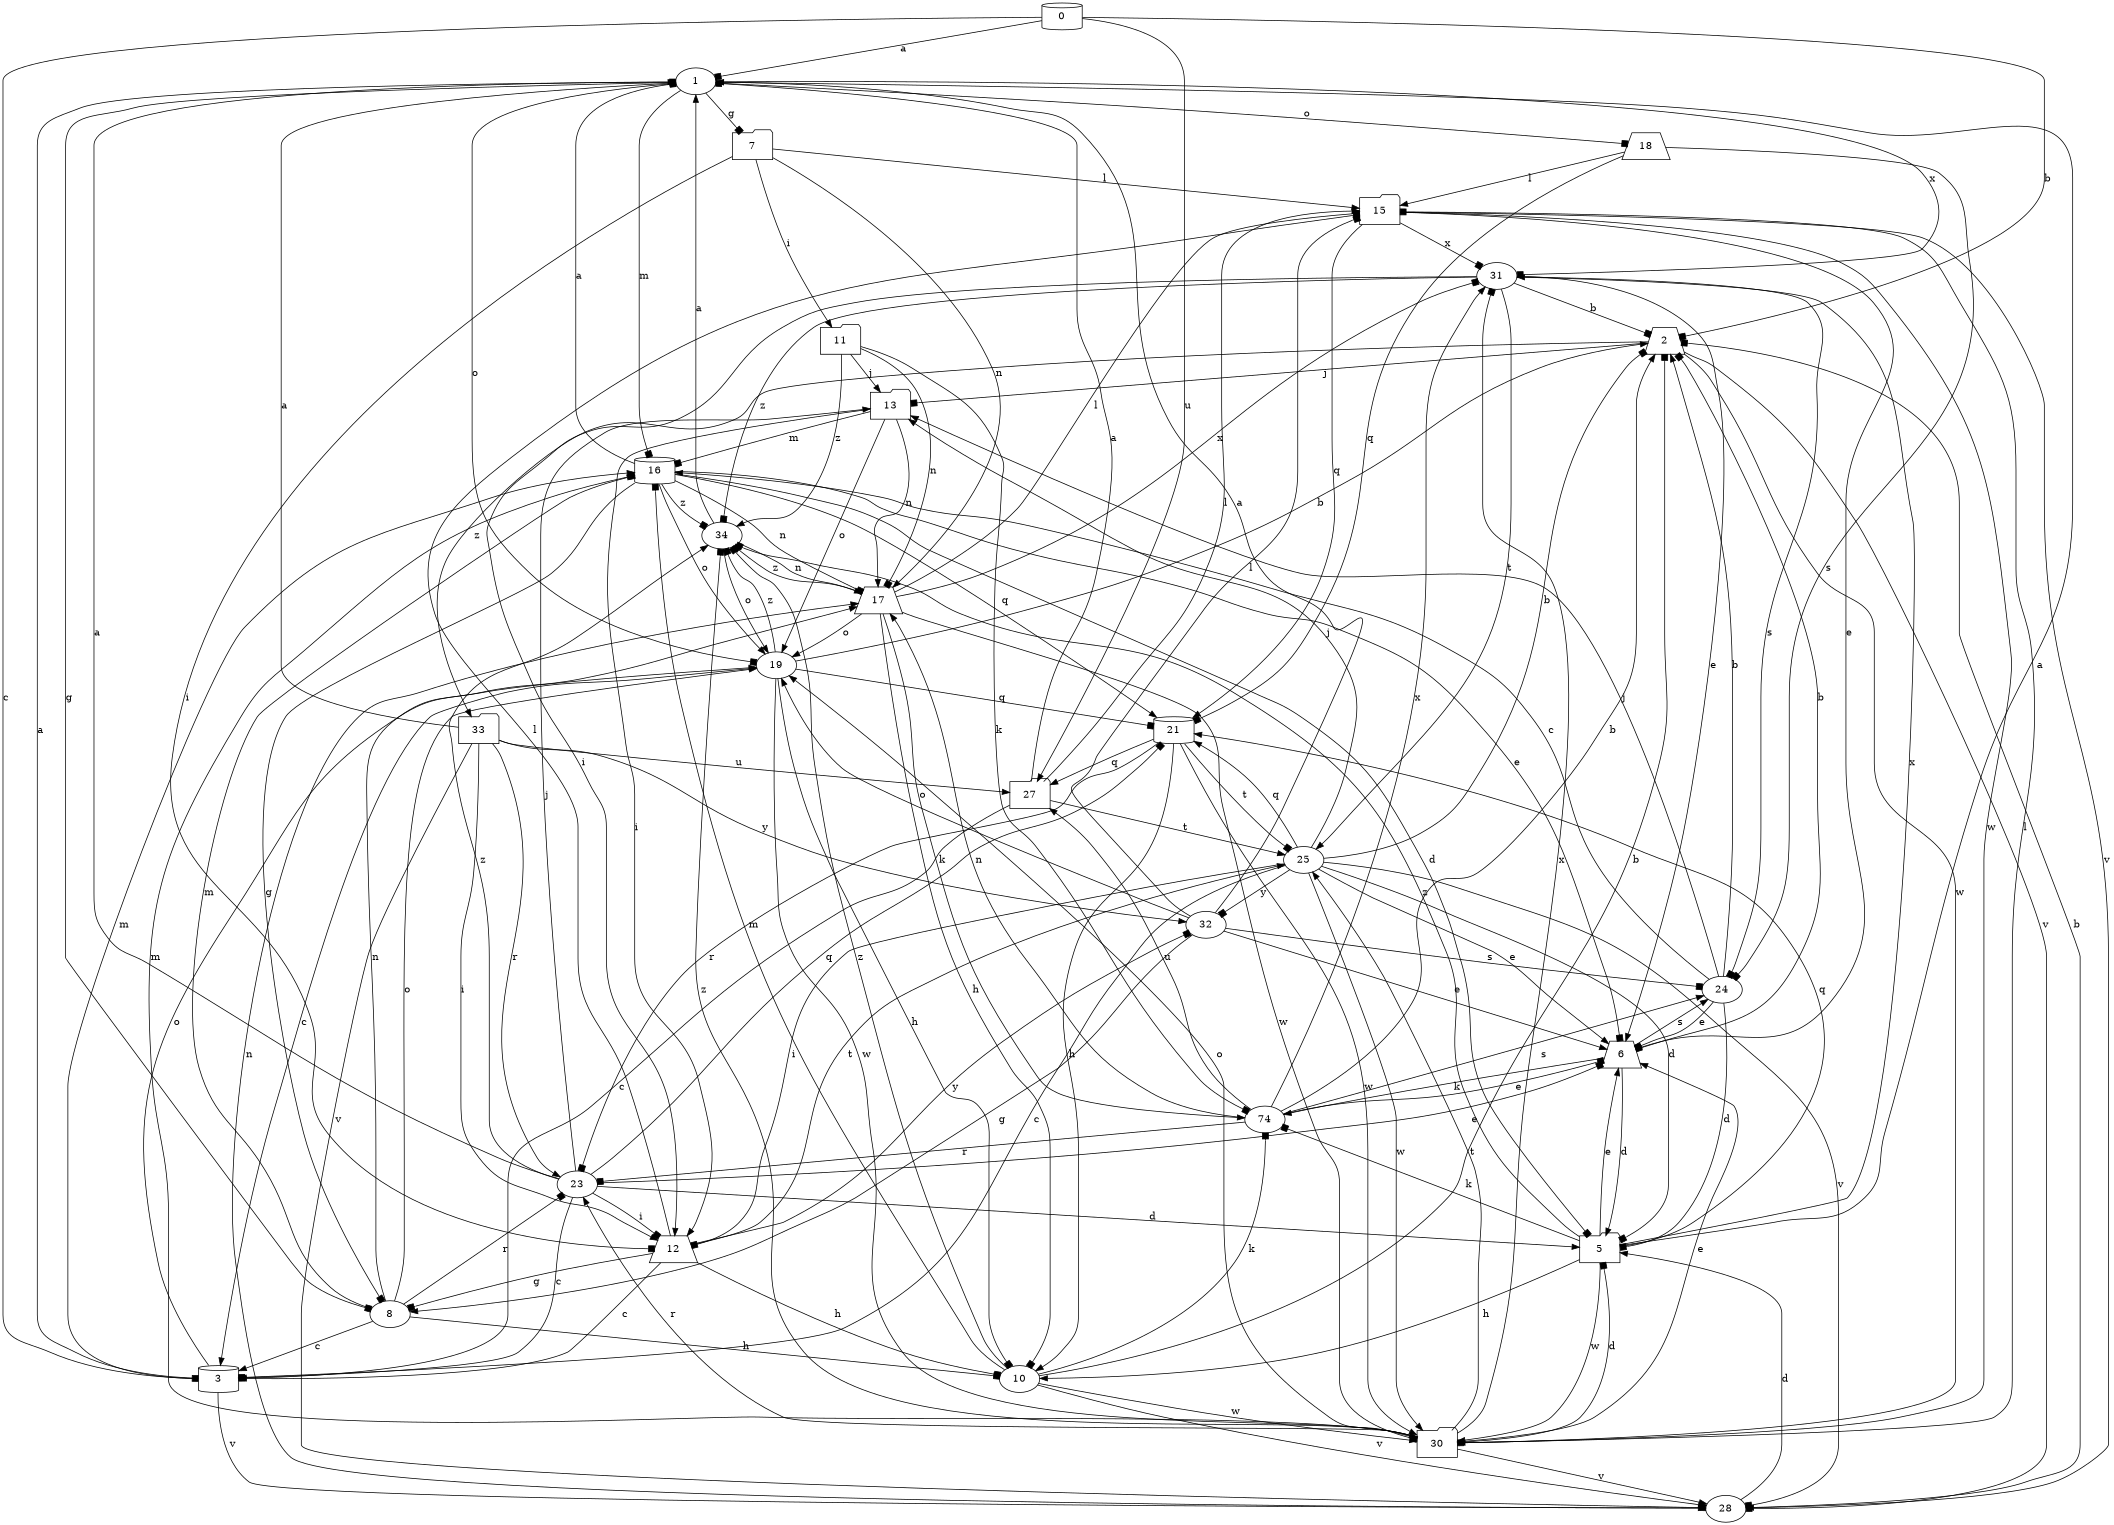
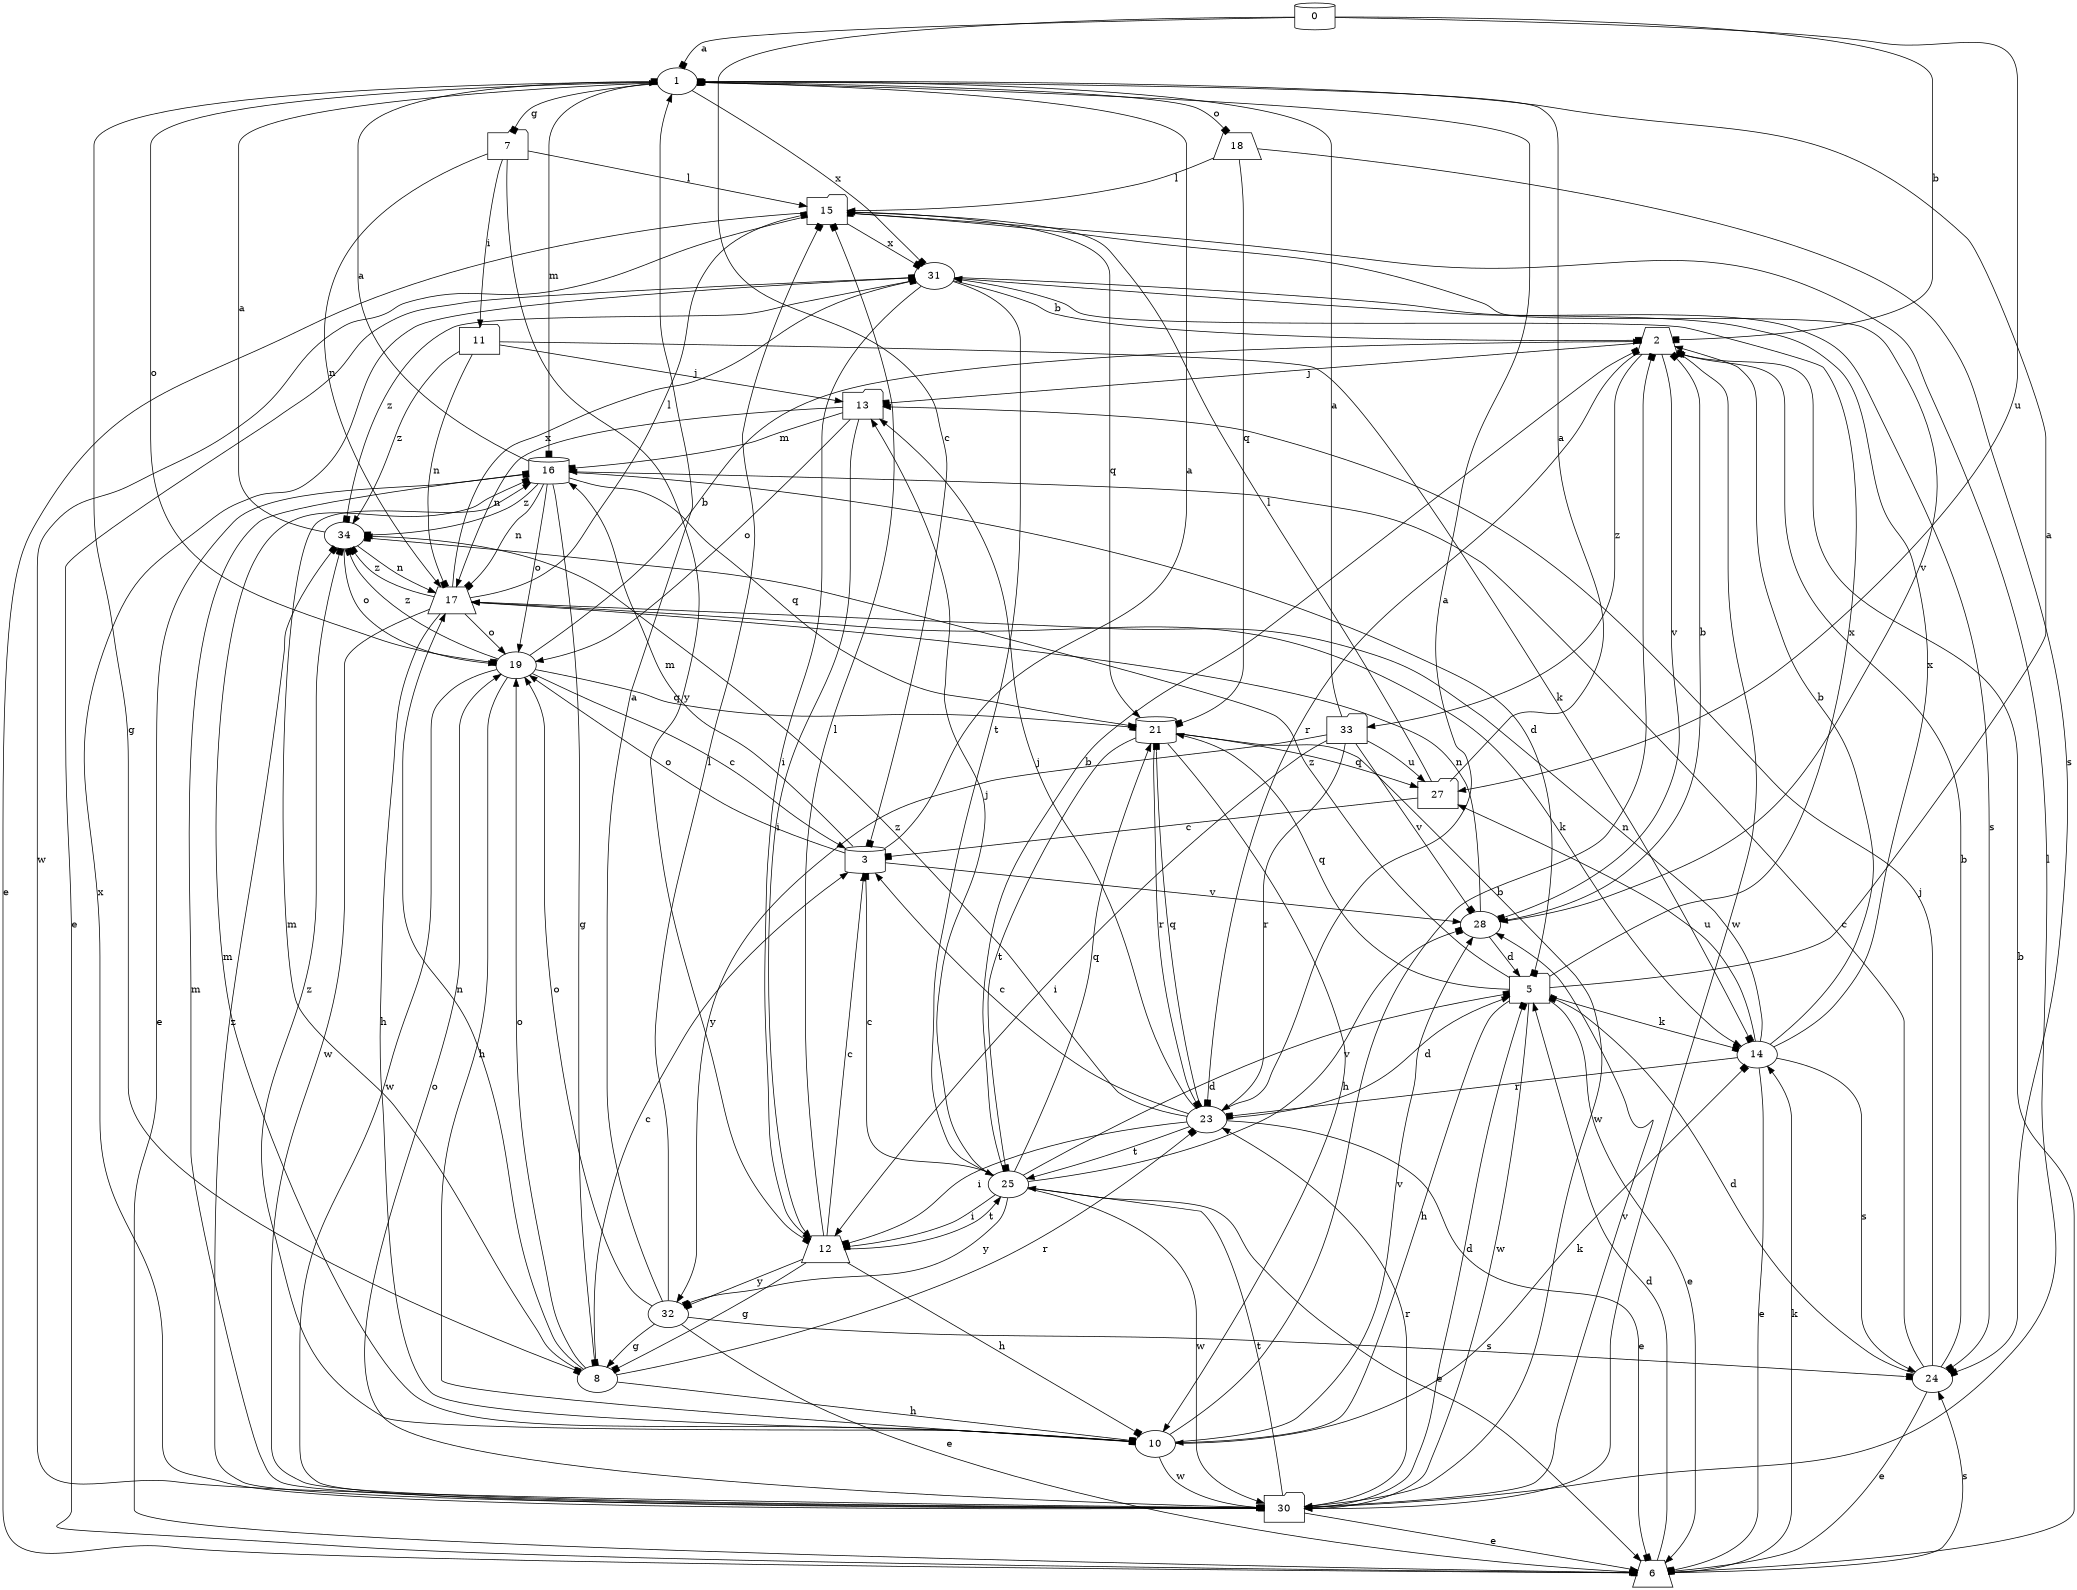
none -> (1320, 694)
(188, 698) -> (687, 698)
(1164, 827) -> (1112, 1154)
(1265, 1119) -> (1757, 1055)
